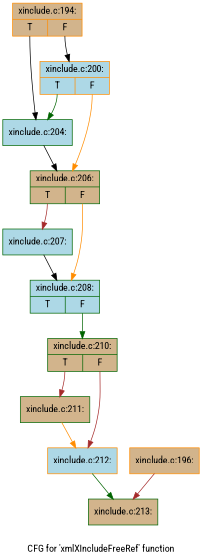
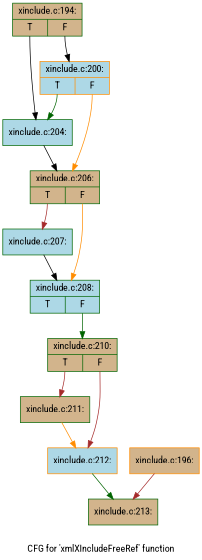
(47, 20) -> (47, 20)
